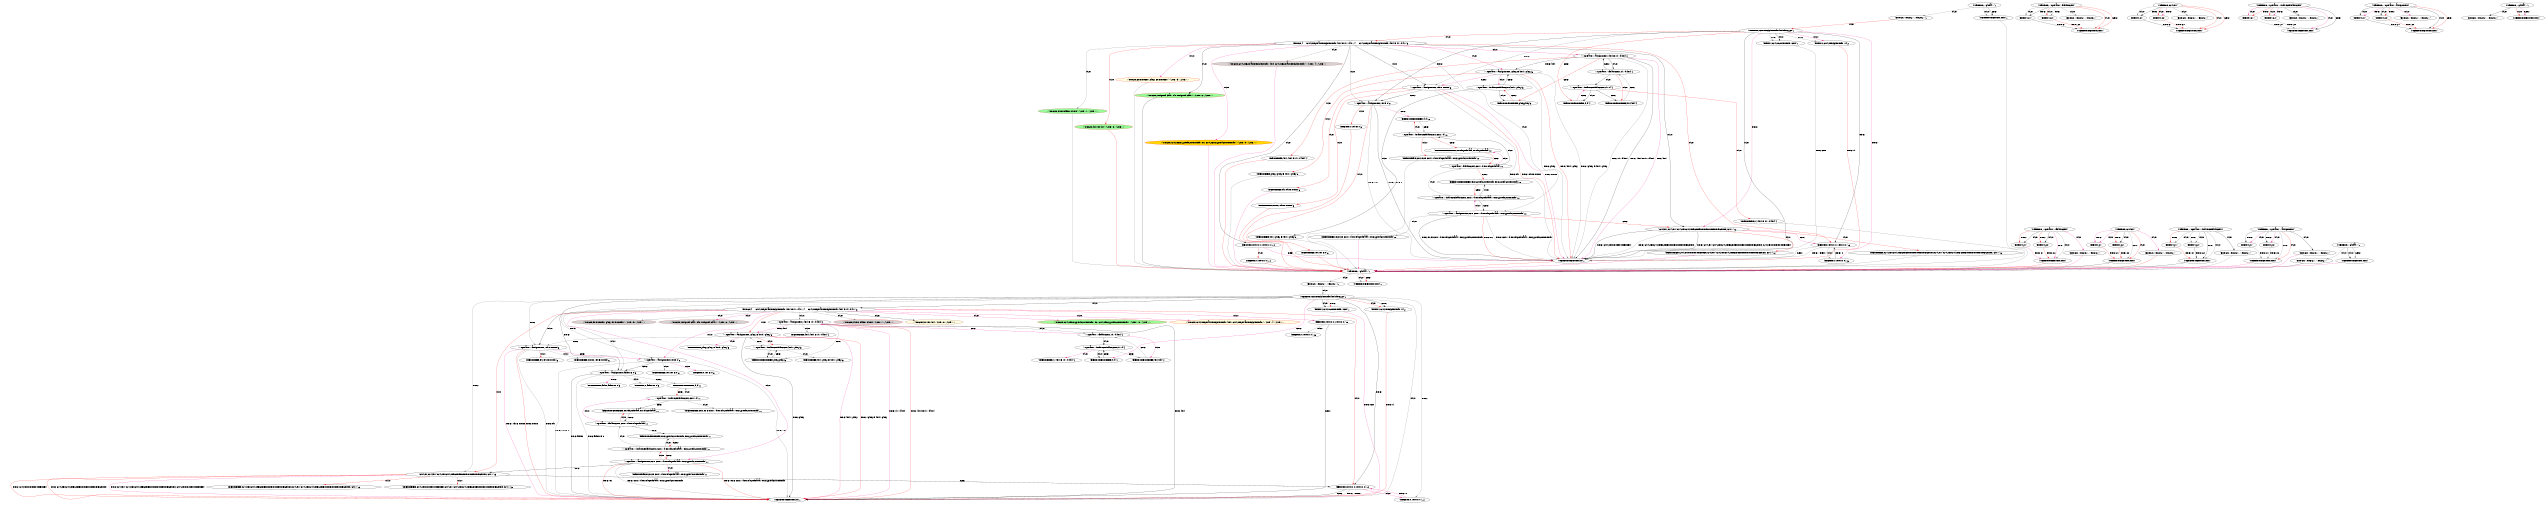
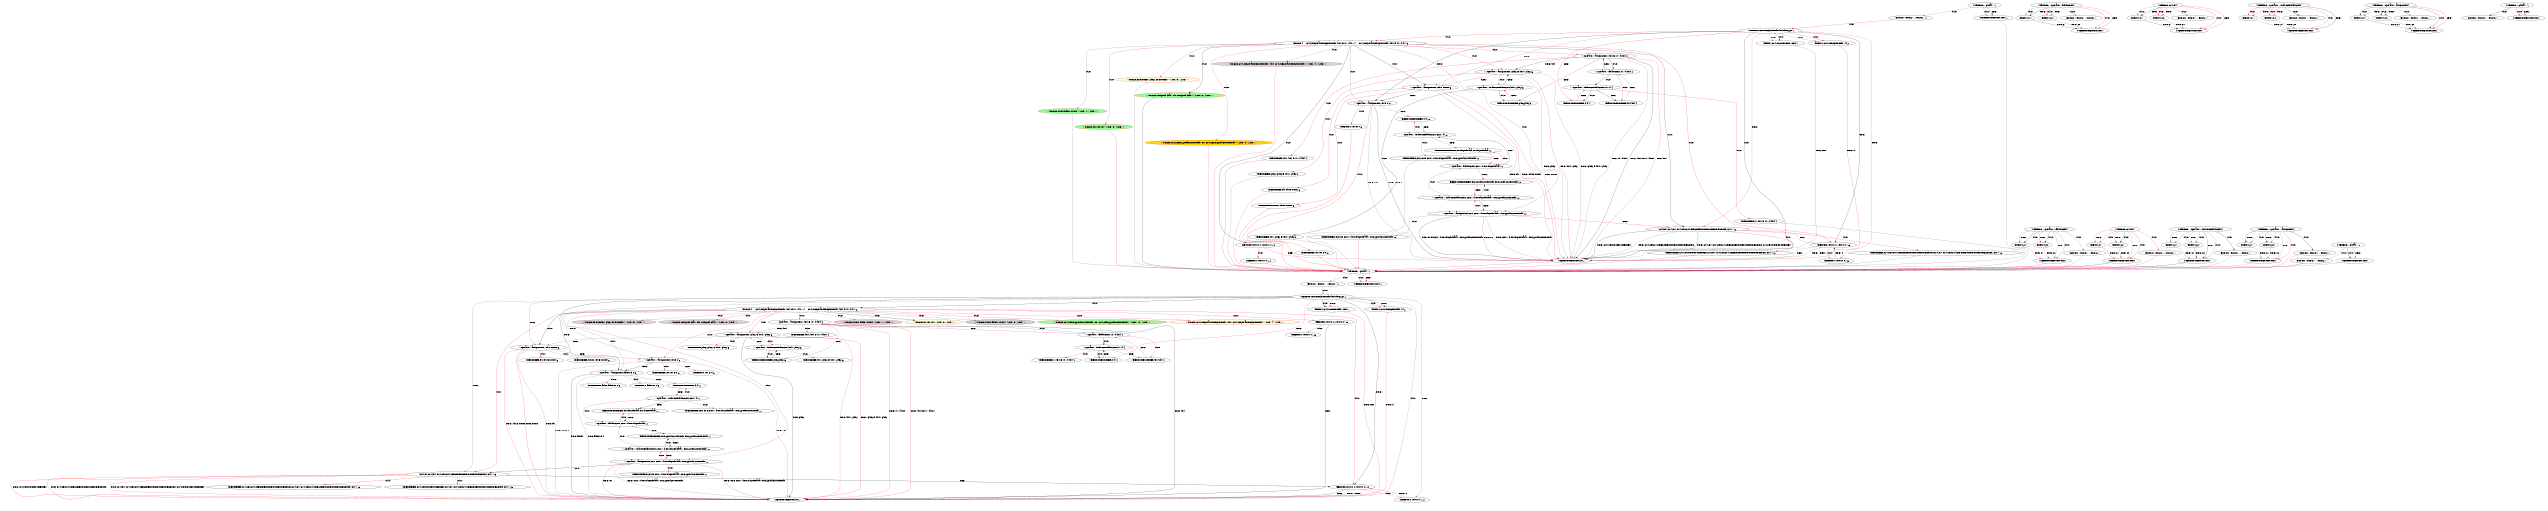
none -> (1000, 322)
